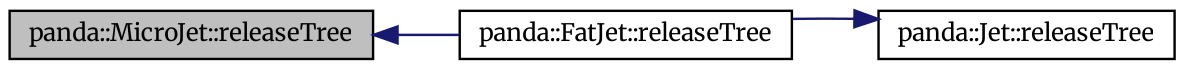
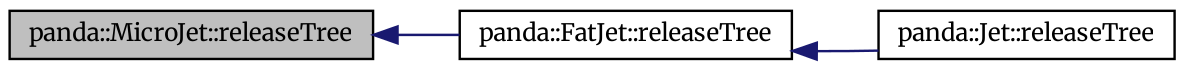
(823, 19) -> (848, 51)
